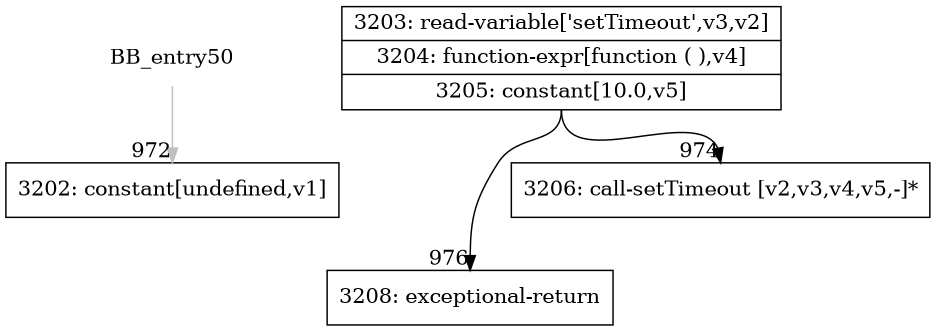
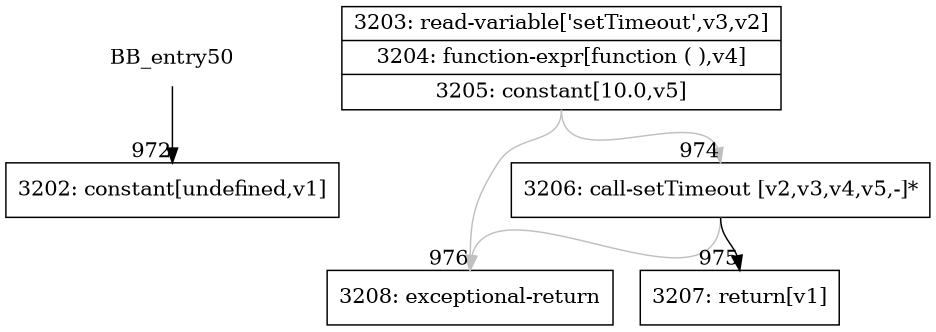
(172, 117) -> (172, 117)
(634, 137) -> (634, 137)
(495, 167) -> (495, 167)
none -> (602, 246)
none -> (740, 298)
